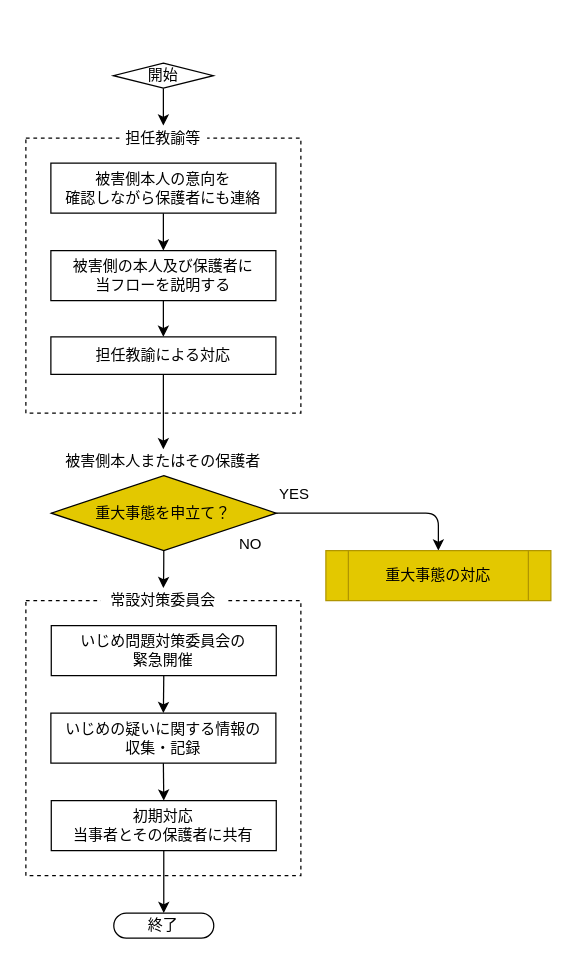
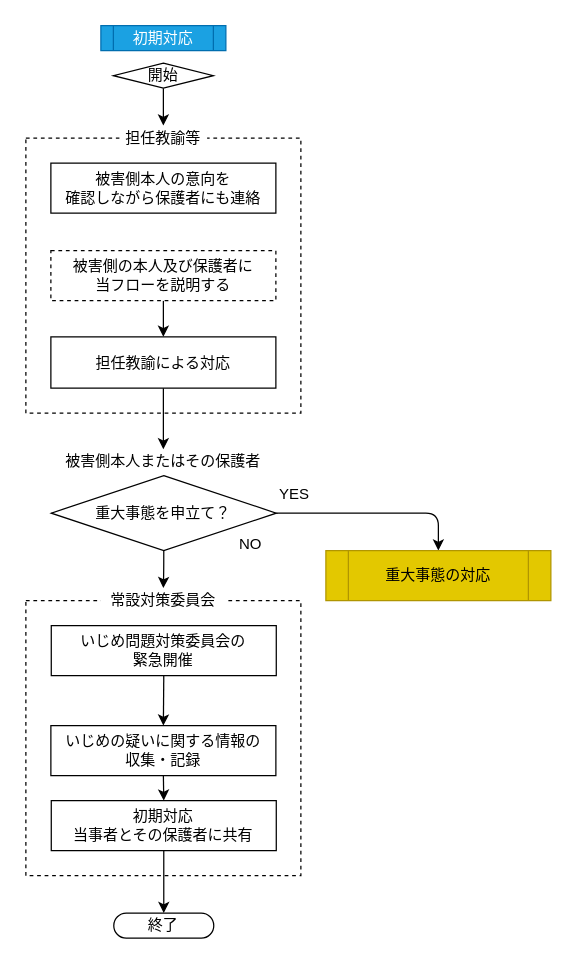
none -> (163, 38)
(163, 227) -> none
(163, 276) -> (163, 276)
(163, 356) -> (163, 363)
(164, 513) -> (164, 513)
(163, 738) -> (163, 751)
